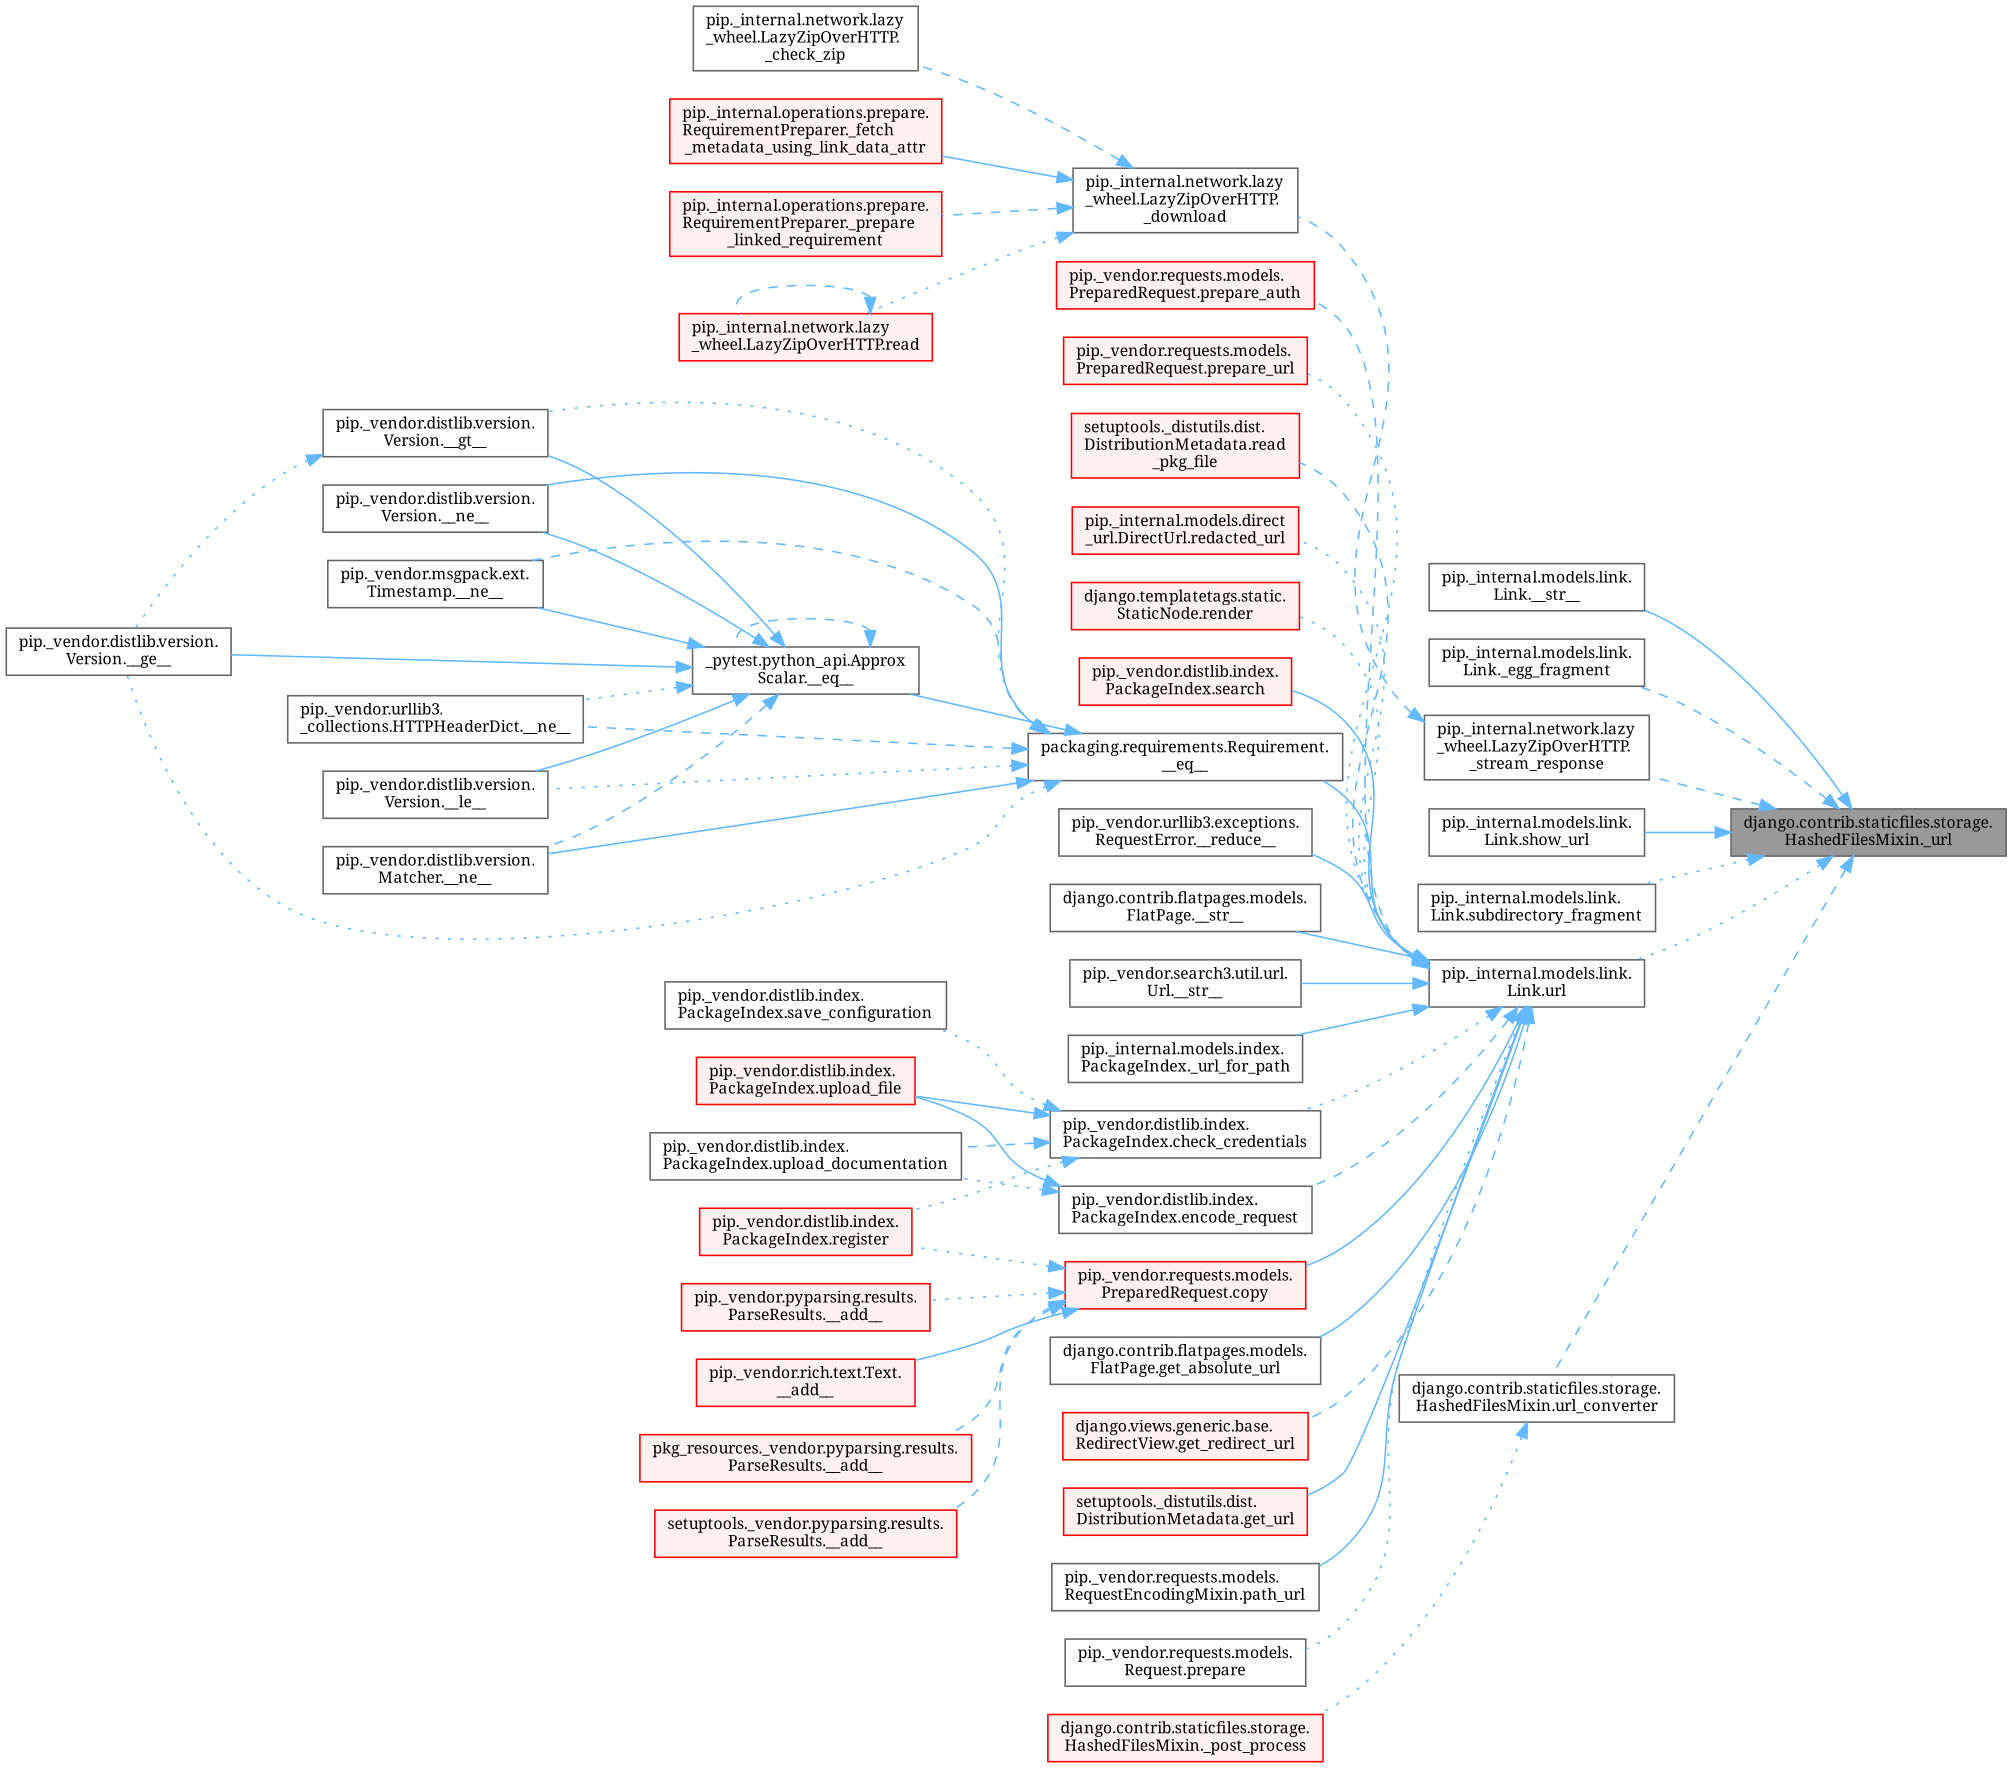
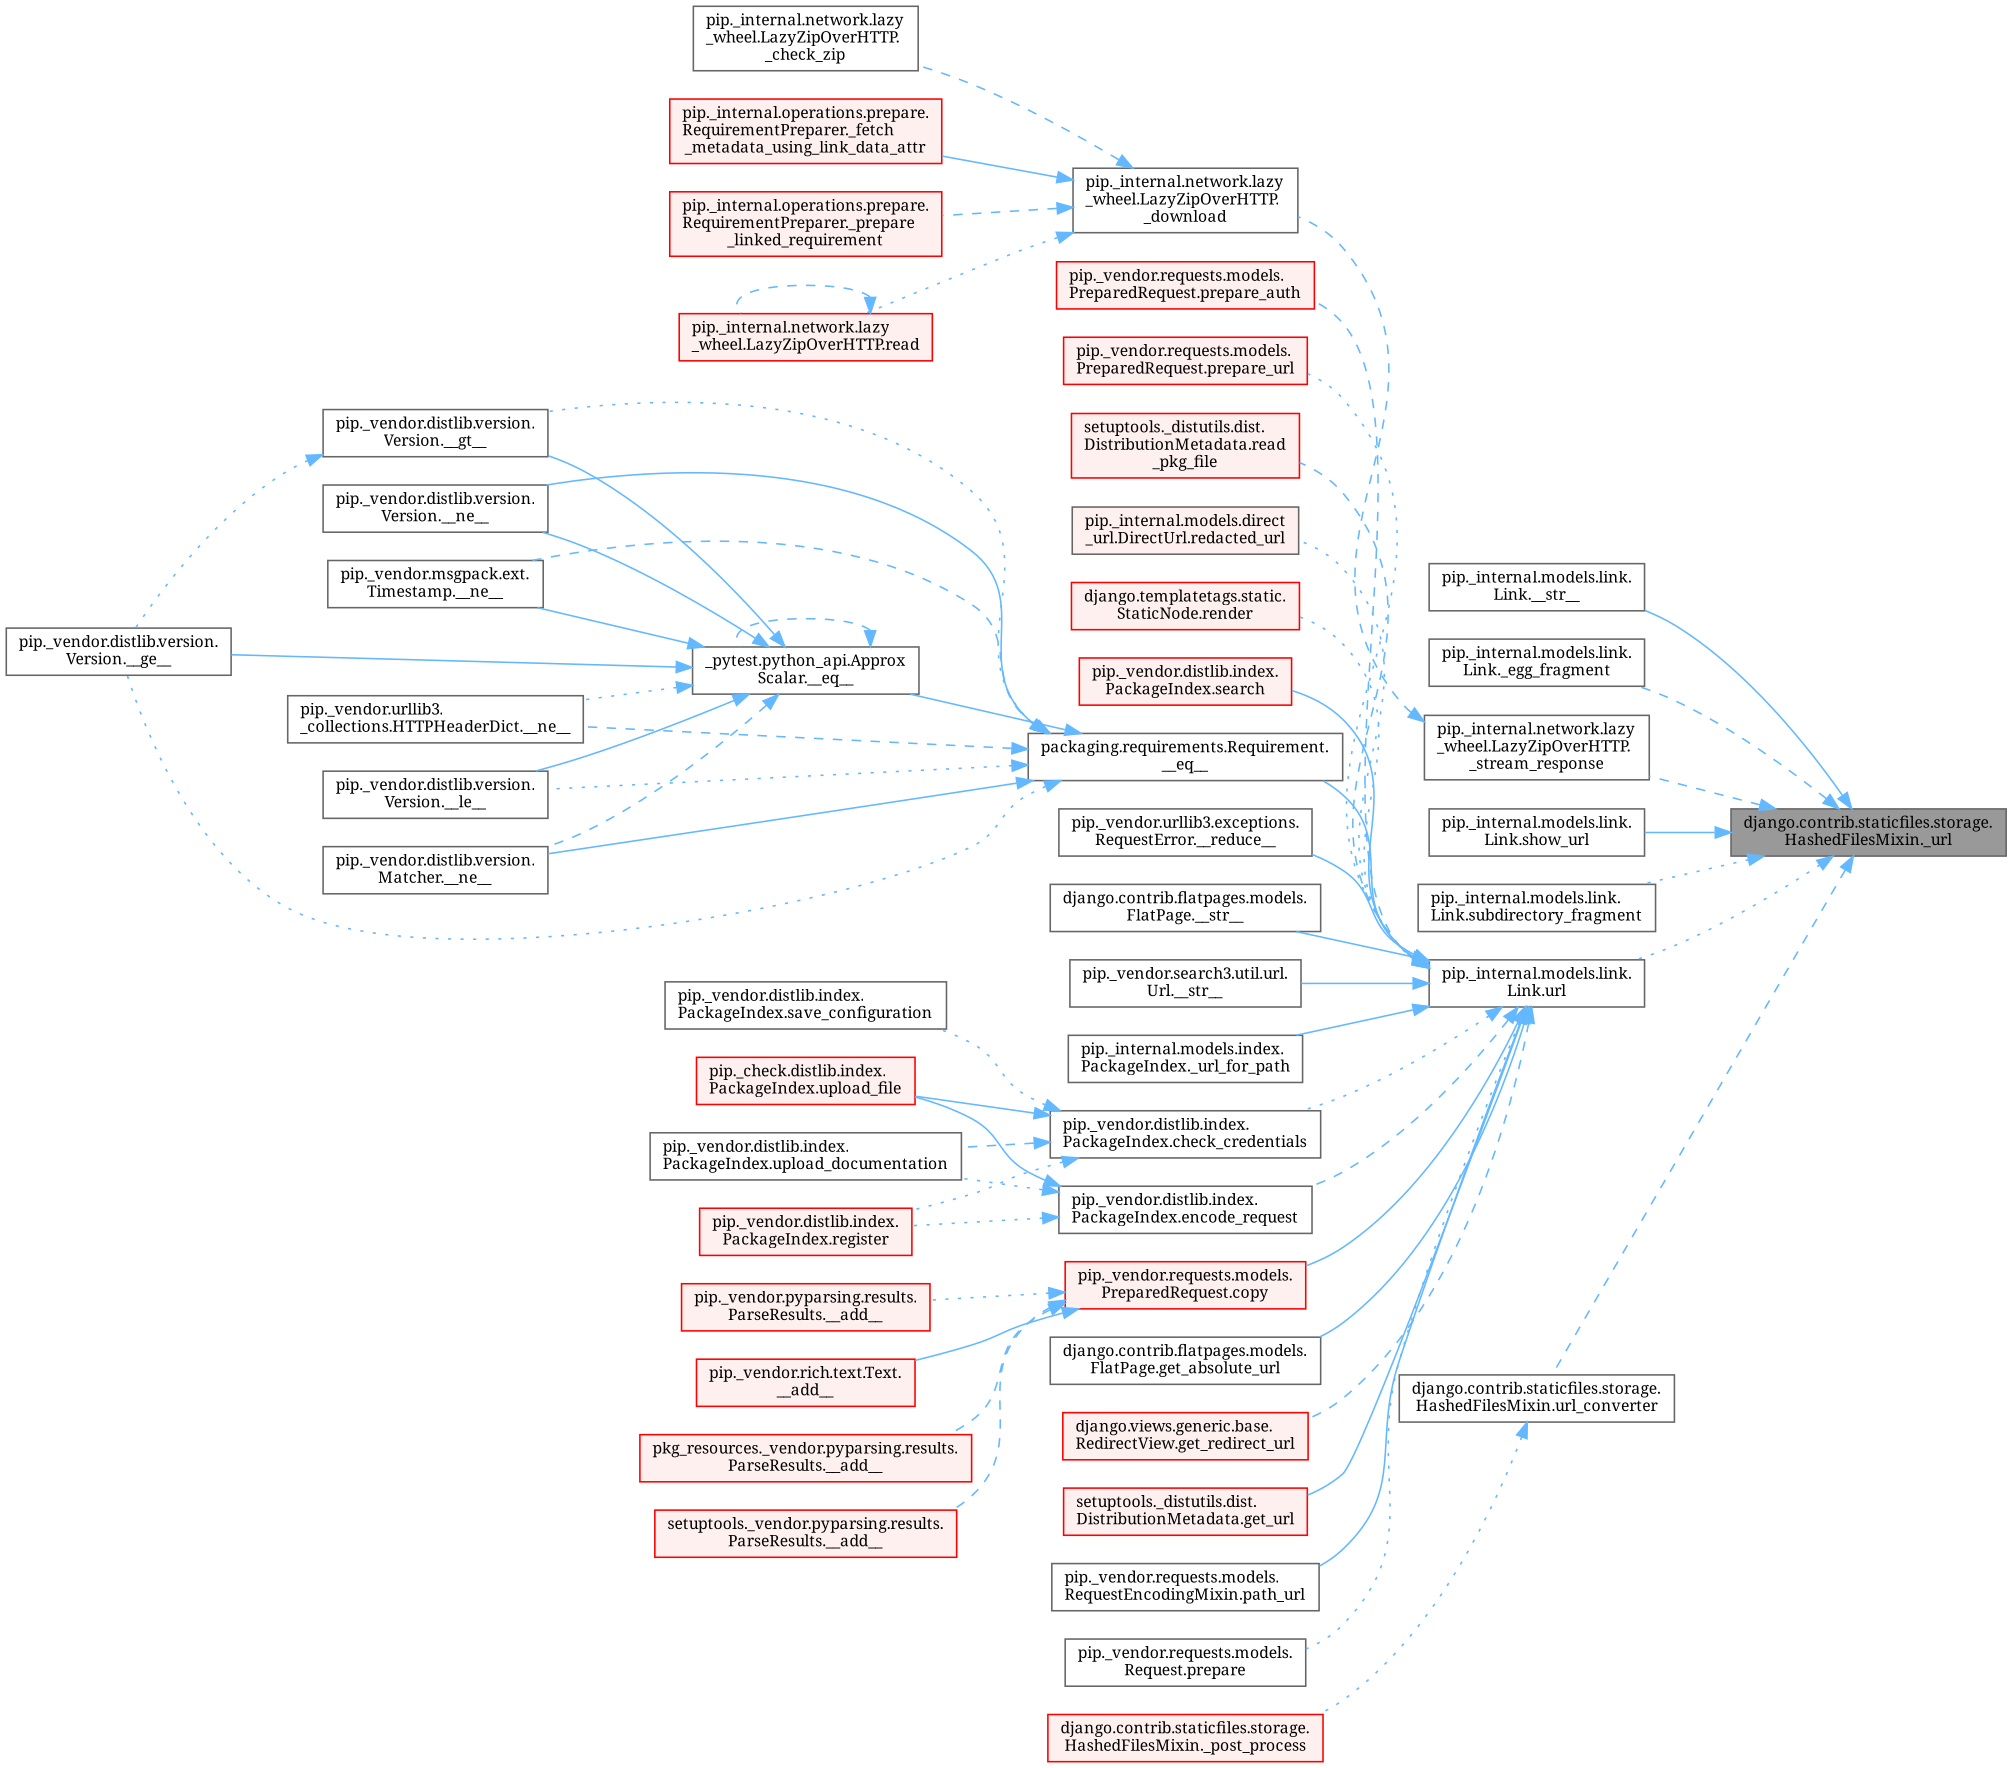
(1185, 531) -> (1185, 531)
(806, 1081) -> (806, 1081)
(981, 1256) -> (977, 1222)
